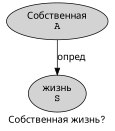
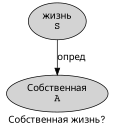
(57, 54) -> (57, 54)
